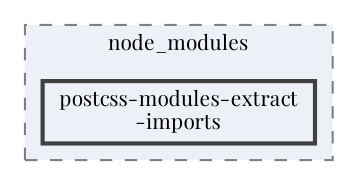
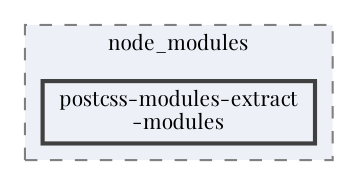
(179, 112) -> (179, 112)
